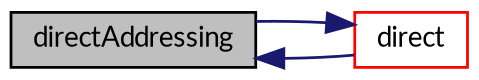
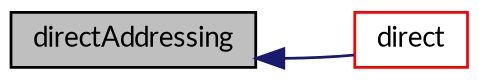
(291, 21) -> none
